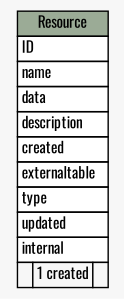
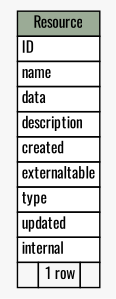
(63, 274) -> (61, 274)
